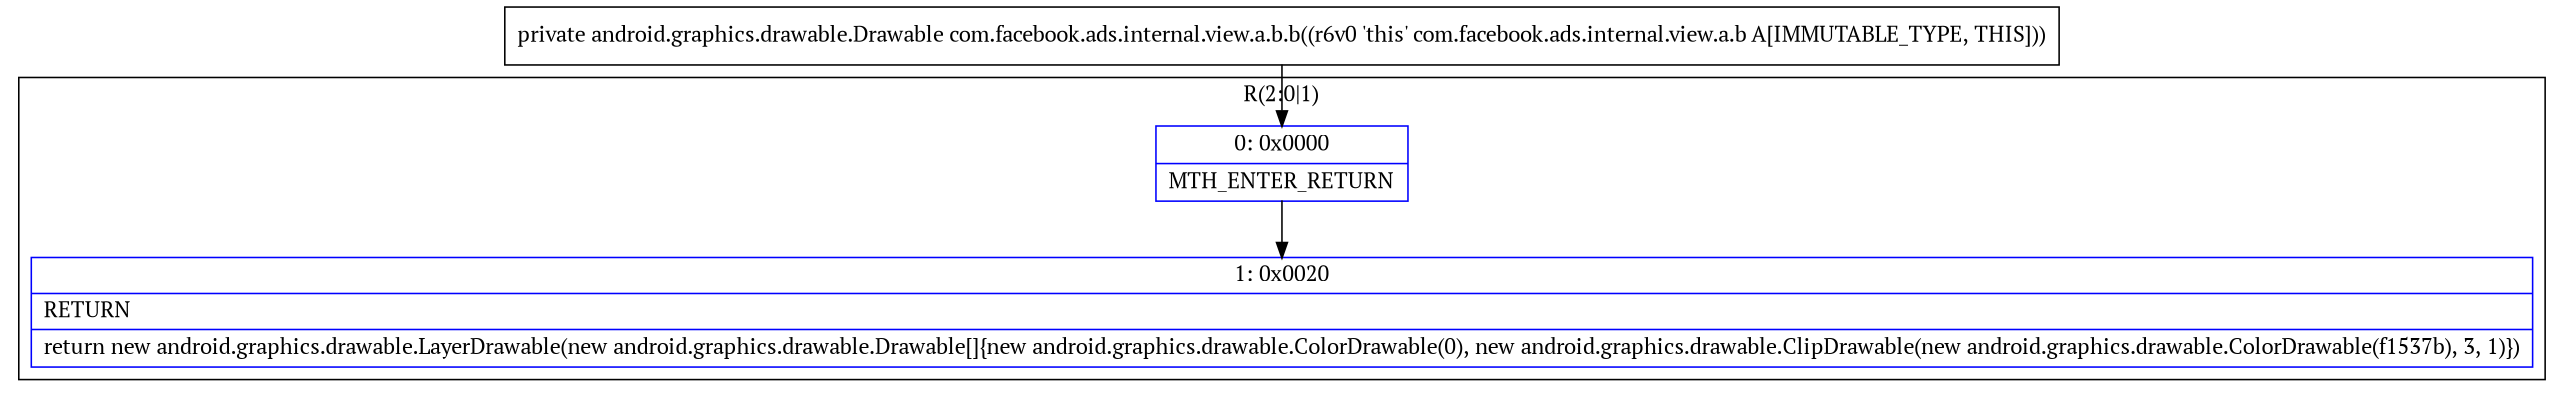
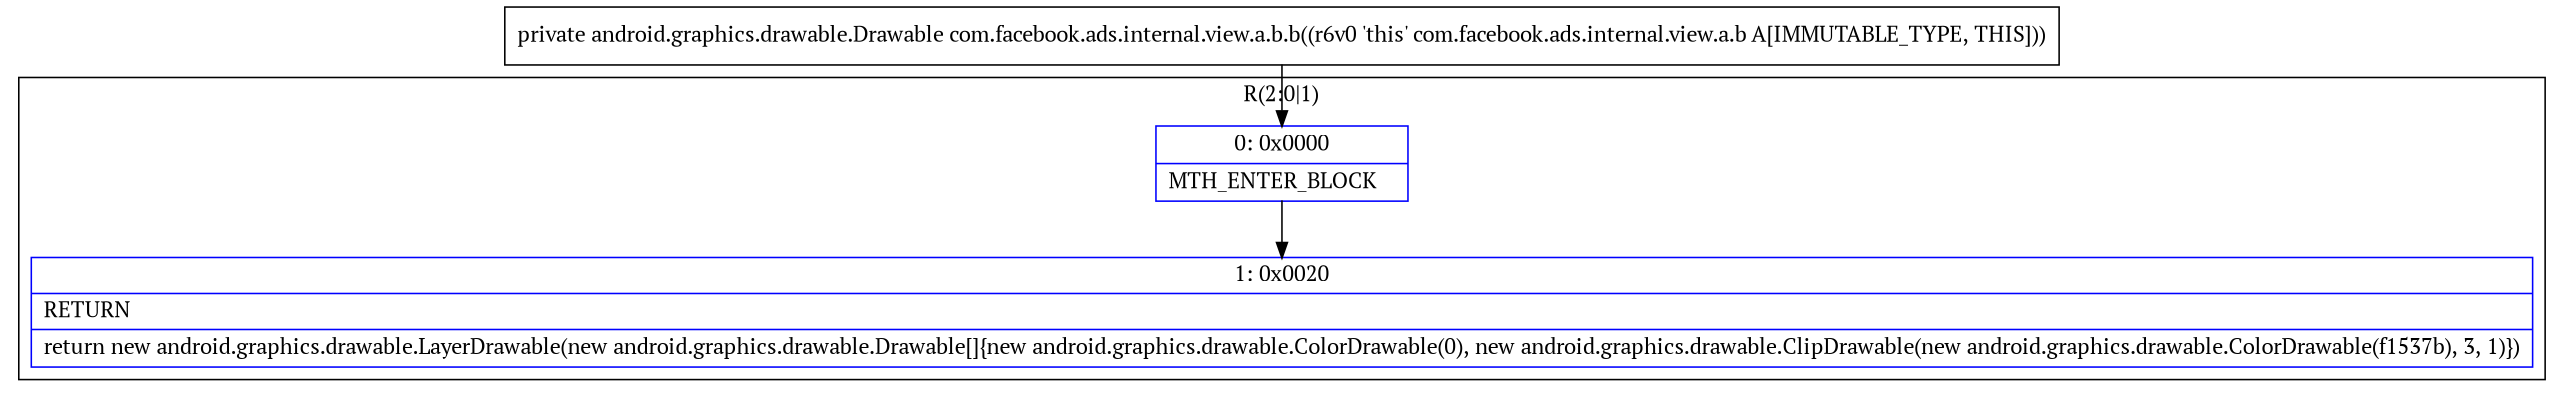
(1282, 182) -> (1273, 182)
